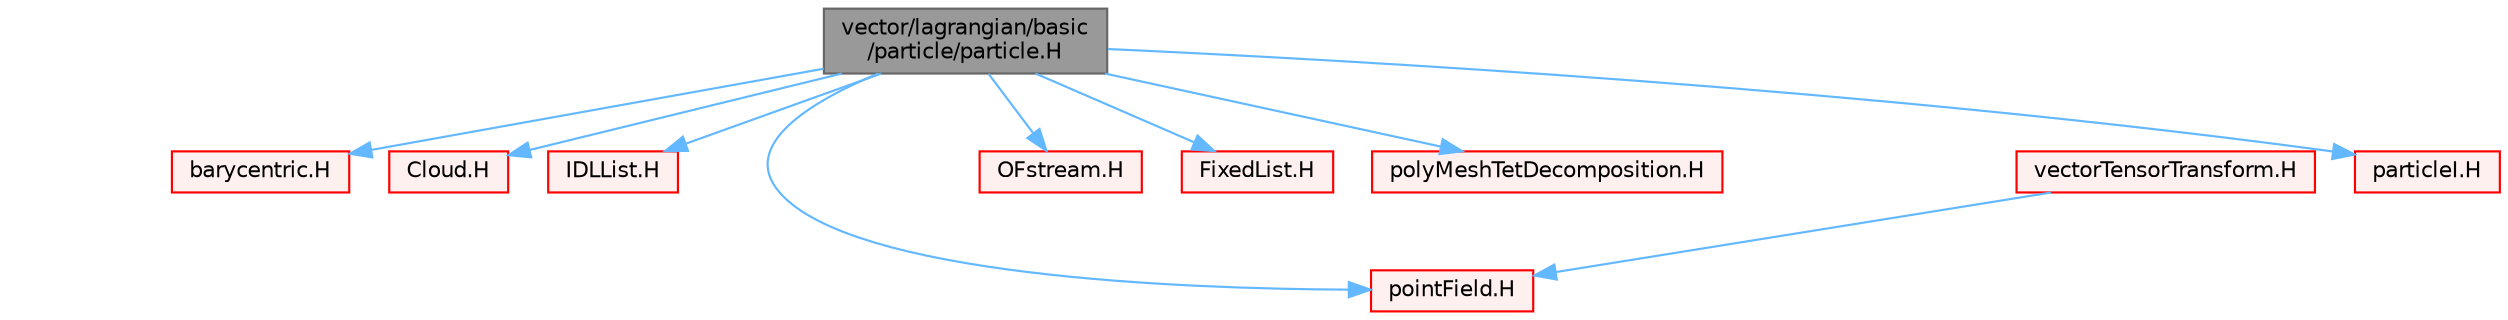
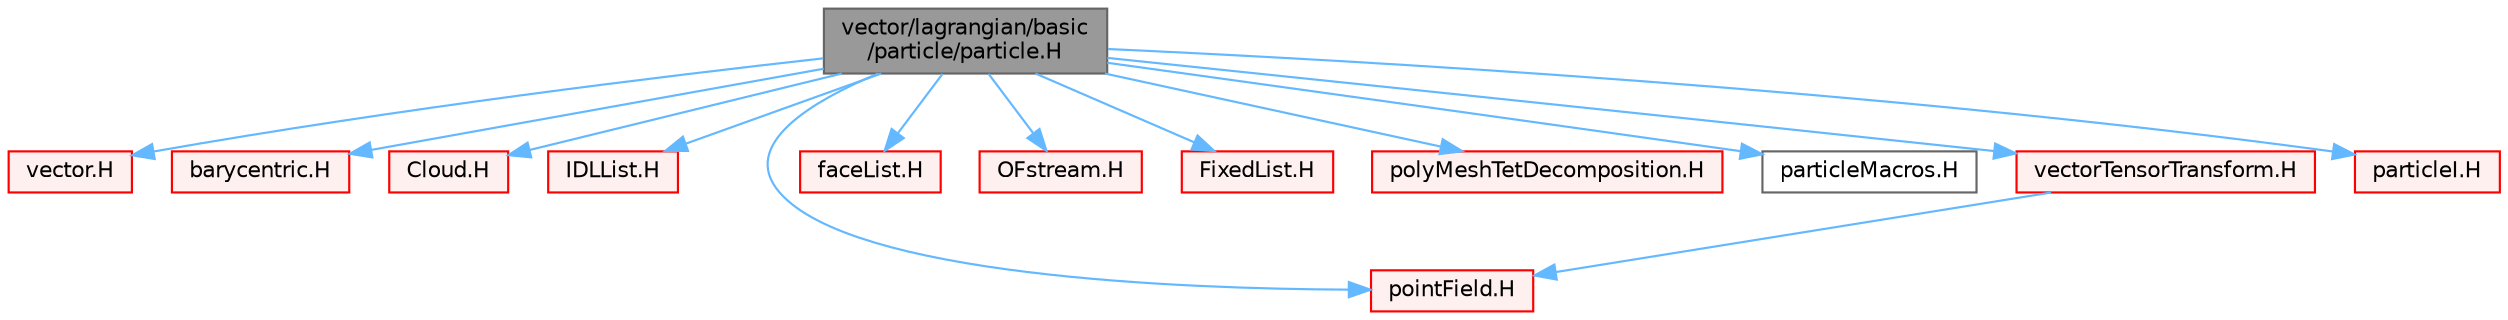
none -> (1551, 104)
none -> (70, 172)
none -> (870, 172)
none -> (1869, 172)
